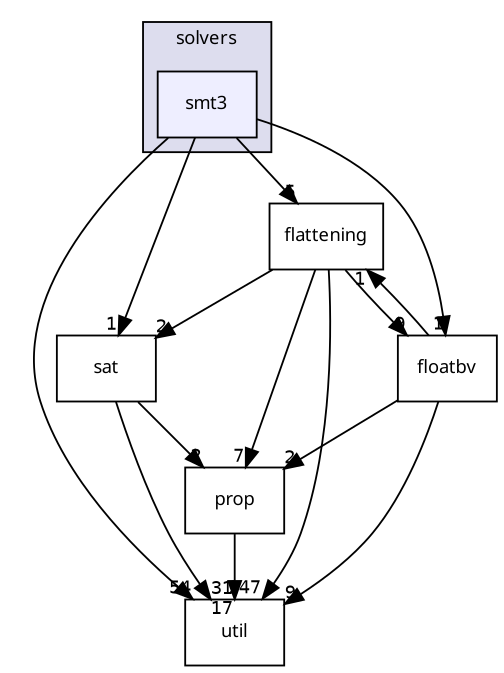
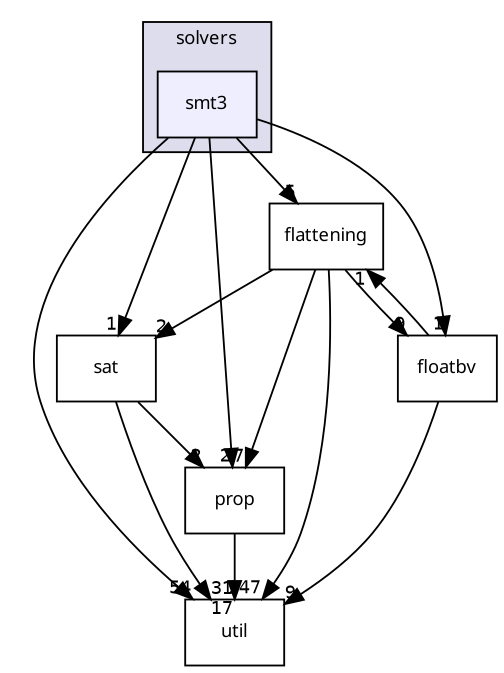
(349, 430) -> (220, 285)
